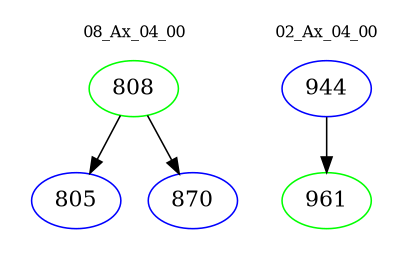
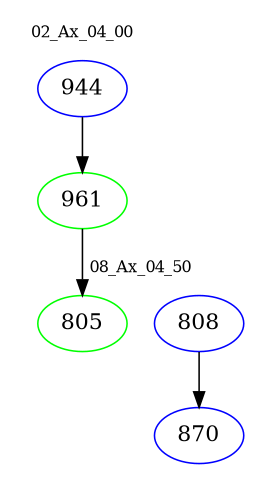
(135, 33) -> (141, 268)
(134, 89) -> (199, 324)
(109, 137) -> (82, 263)
(76, 201) -> (82, 324)
